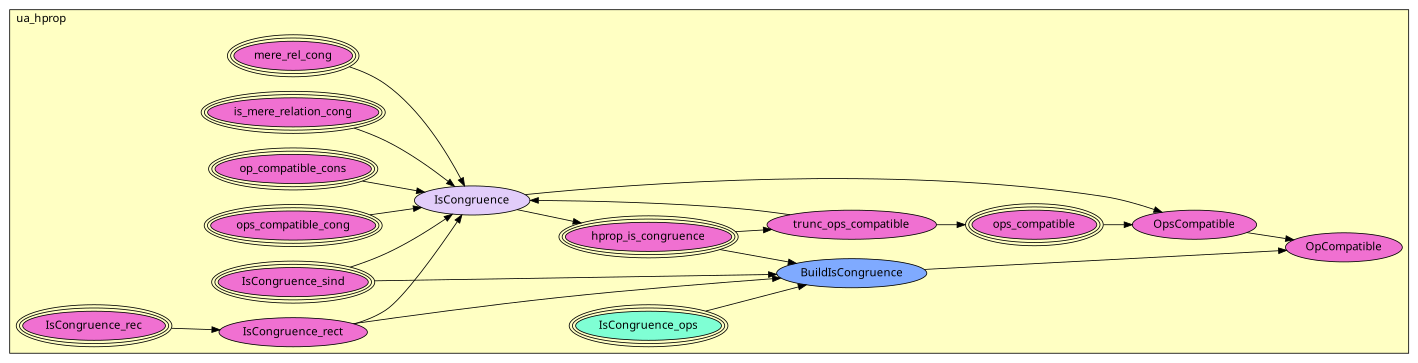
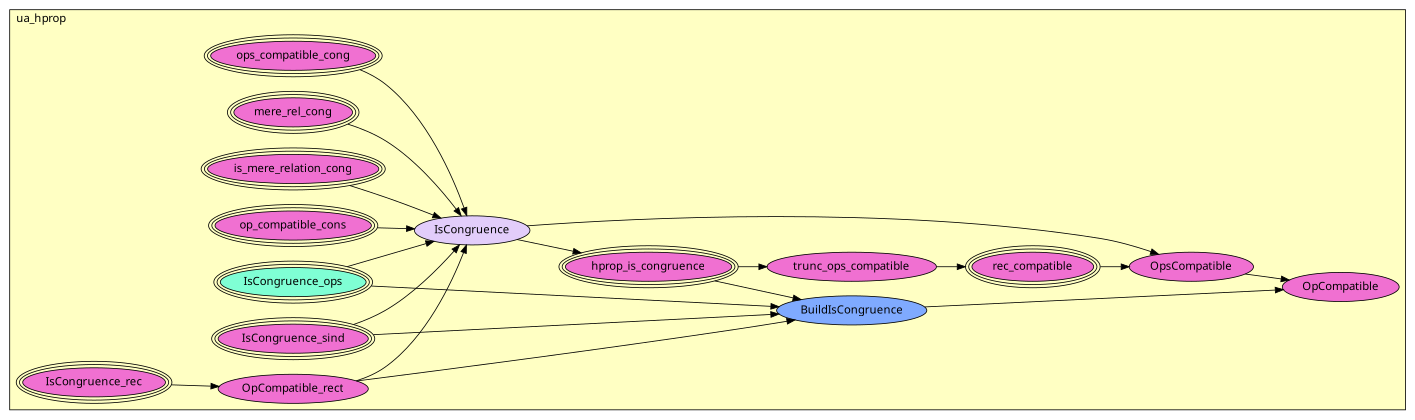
(665, 204) -> (387, 255)
(1034, 225) -> (1033, 267)
(293, 332) -> (293, 389)
